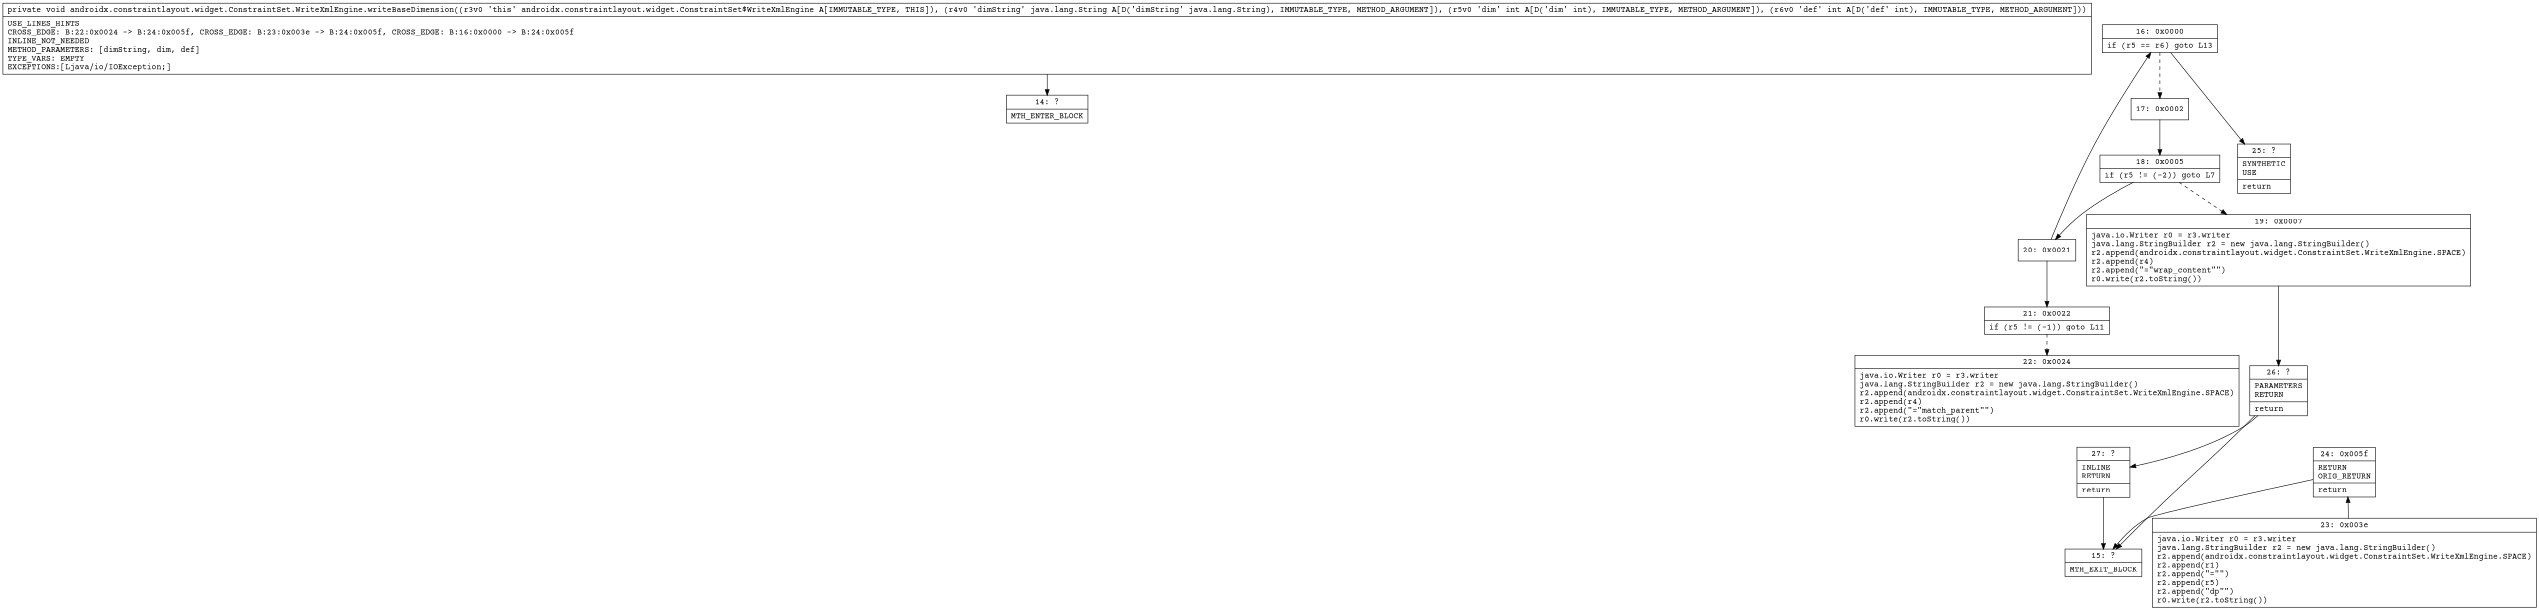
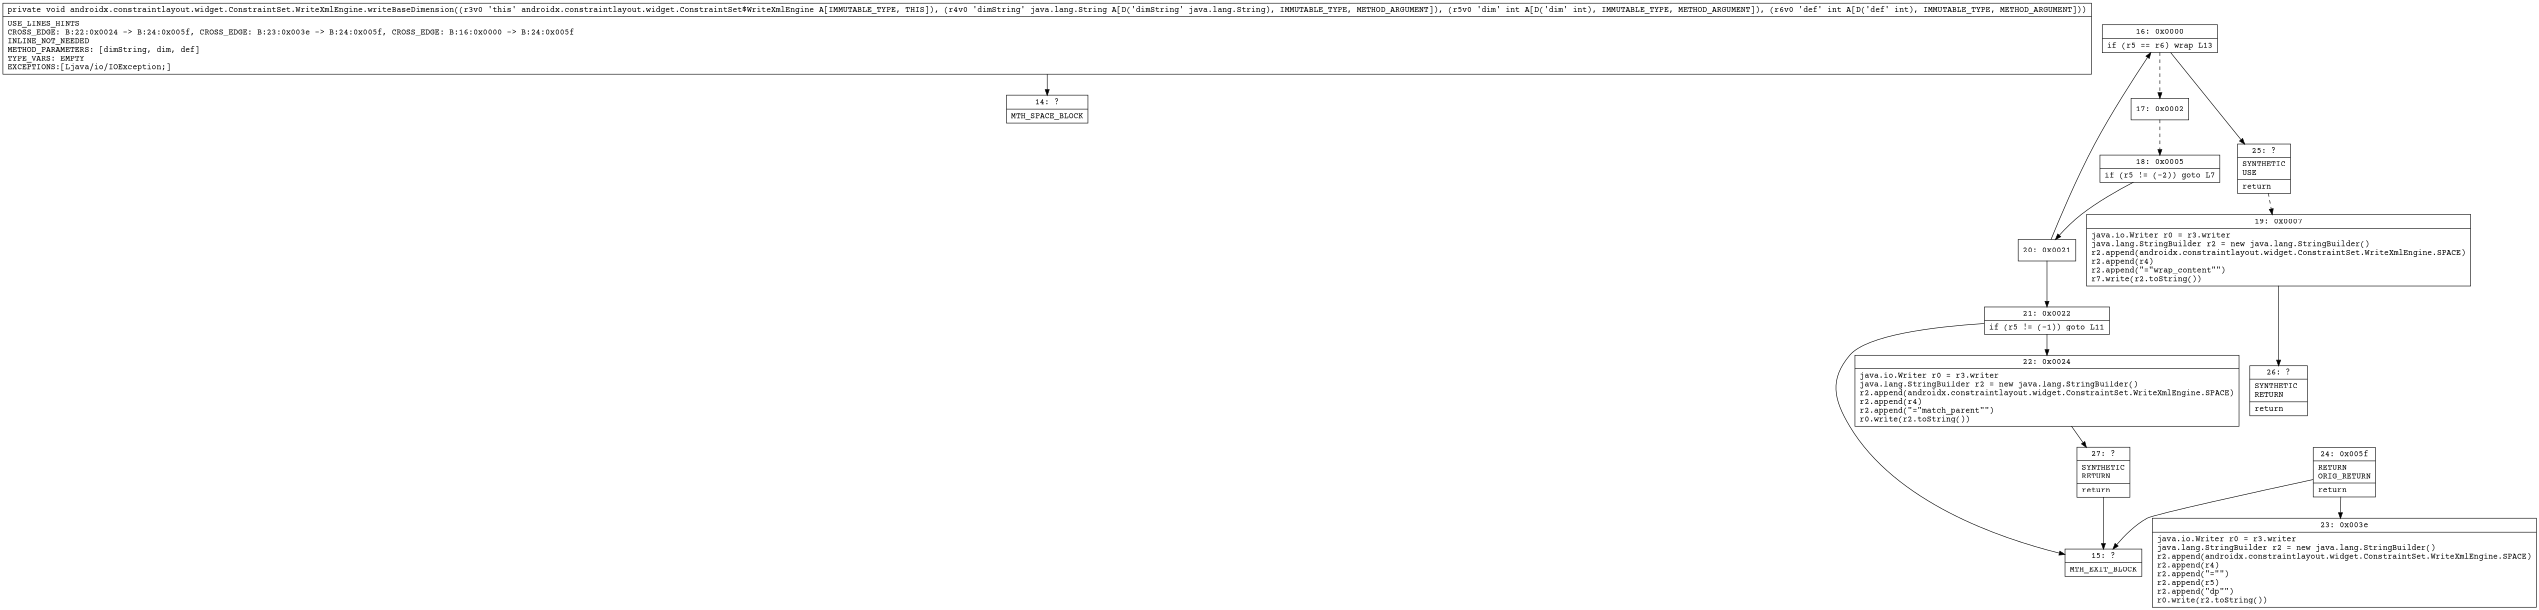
(2160, 45) -> (2160, 45)
(1047, 116) -> (1047, 116)
(2160, 135) -> (2160, 135)
(2200, 197) -> (2270, 201)
(2147, 279) -> (2147, 279)
(2047, 342) -> (2047, 342)
(2279, 386) -> (2276, 386)
(2200, 447) -> (2077, 434)
(2096, 467) -> (2103, 467)
(2187, 480) -> (1860, 440)
(2348, 511) -> (2341, 505)
(2188, 565) -> (2188, 565)
